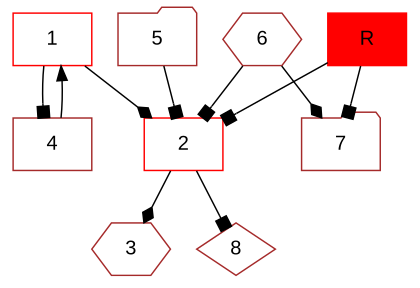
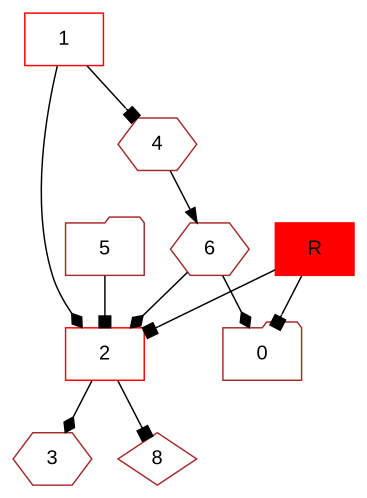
(227, 86) -> (165, 294)
(62, 99) -> (180, 190)
(52, 144) -> (157, 144)
(341, 144) -> (262, 354)
